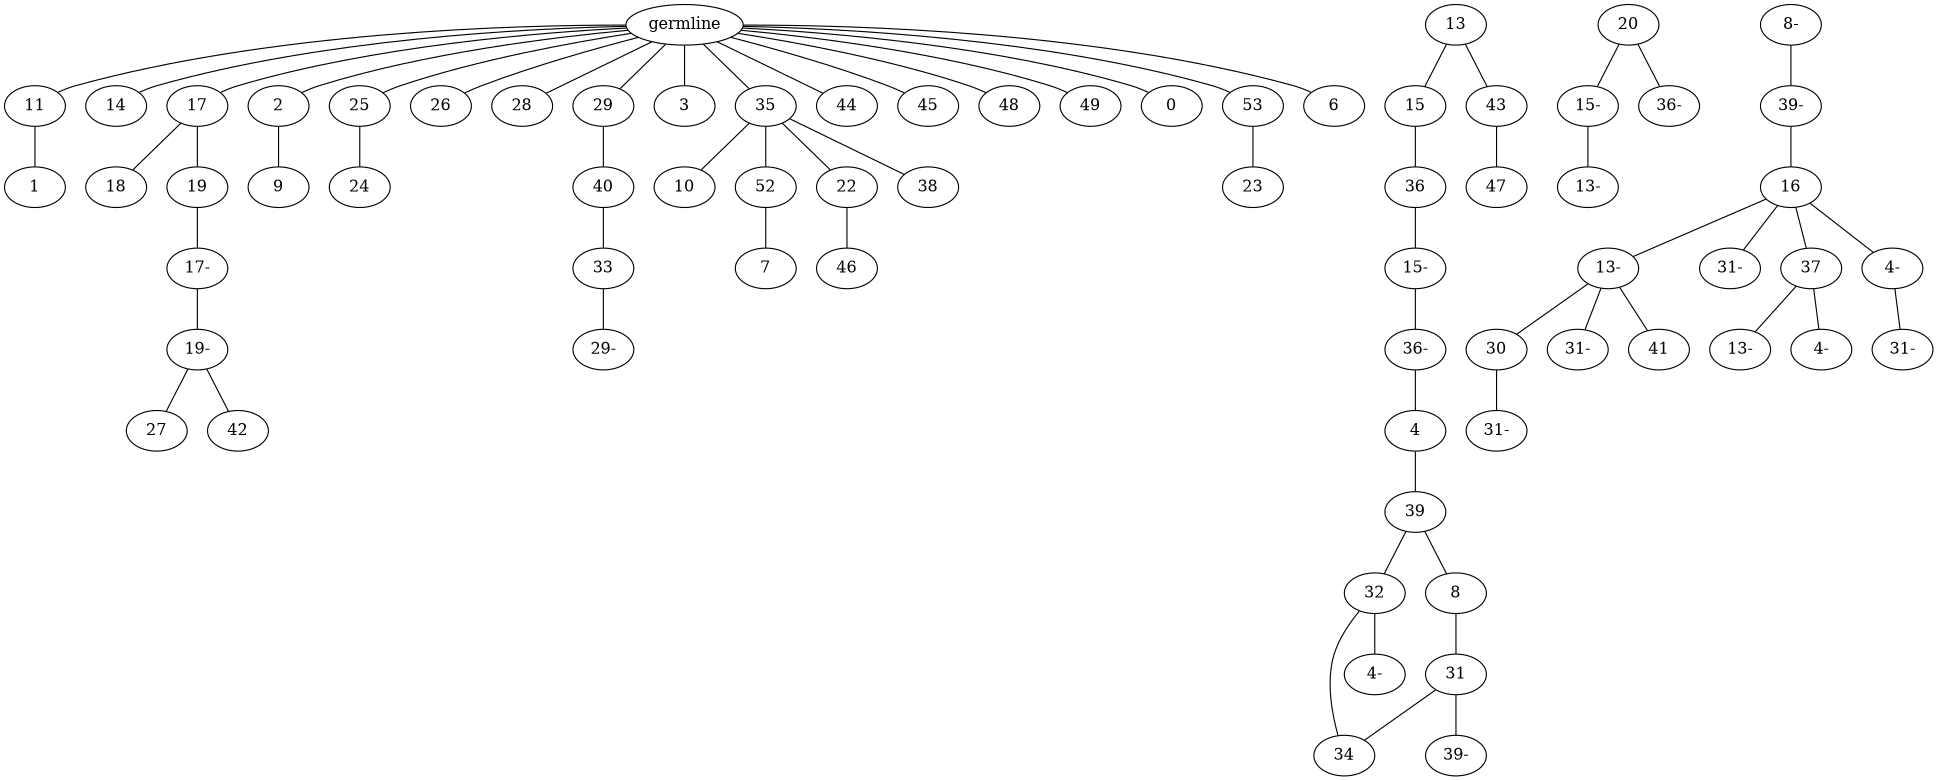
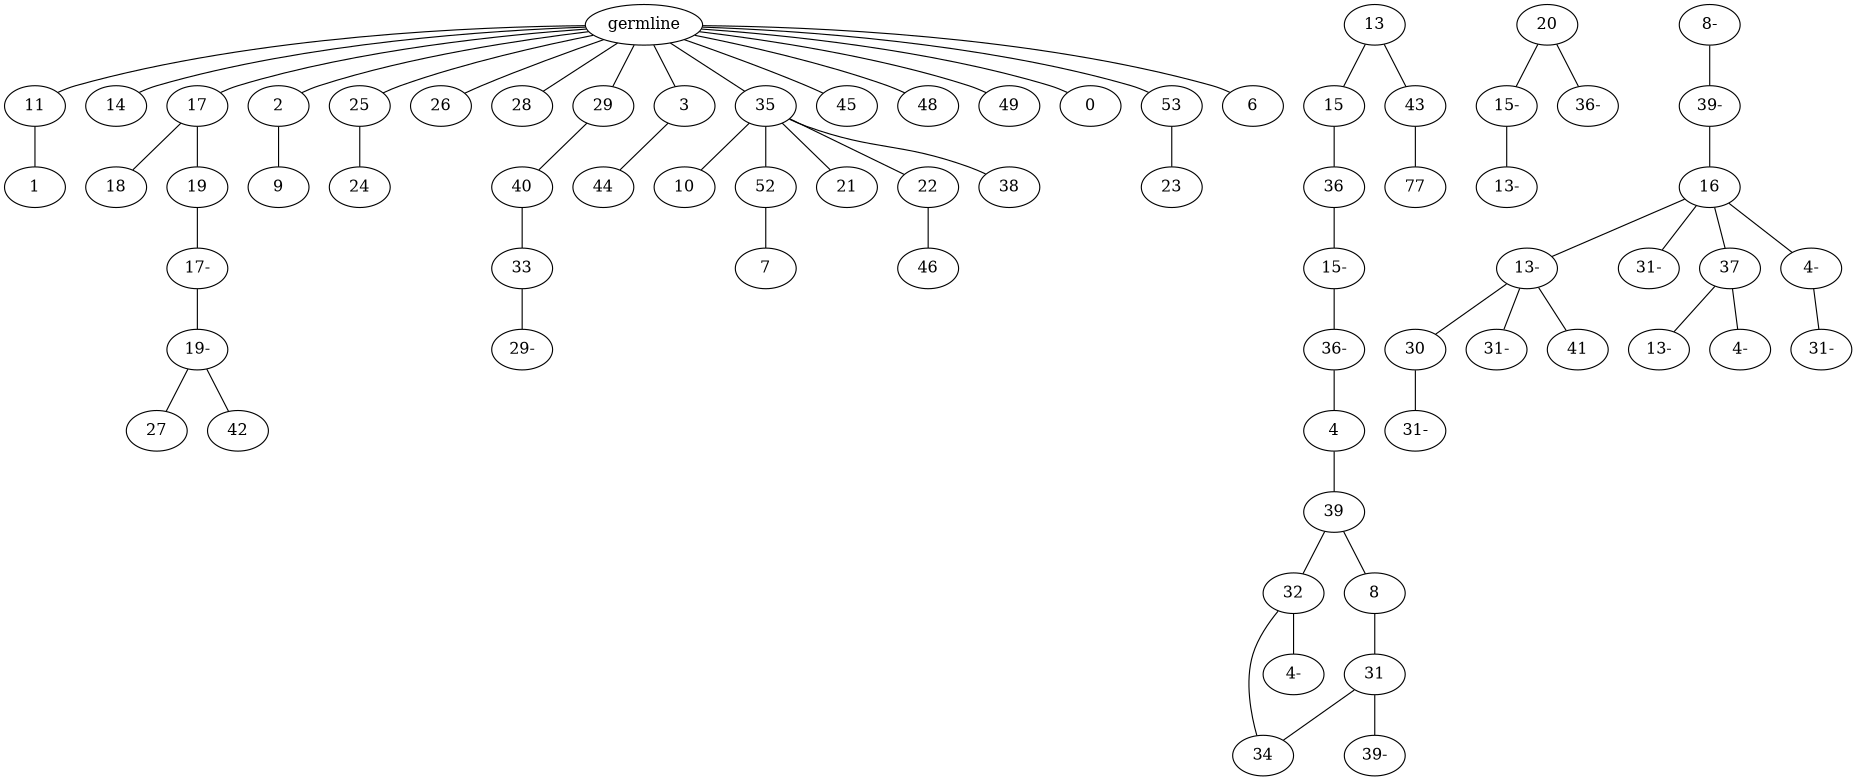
(770, 67) -> (644, 146)
none -> (847, 187)
(1497, 187) -> (1415, 187)
